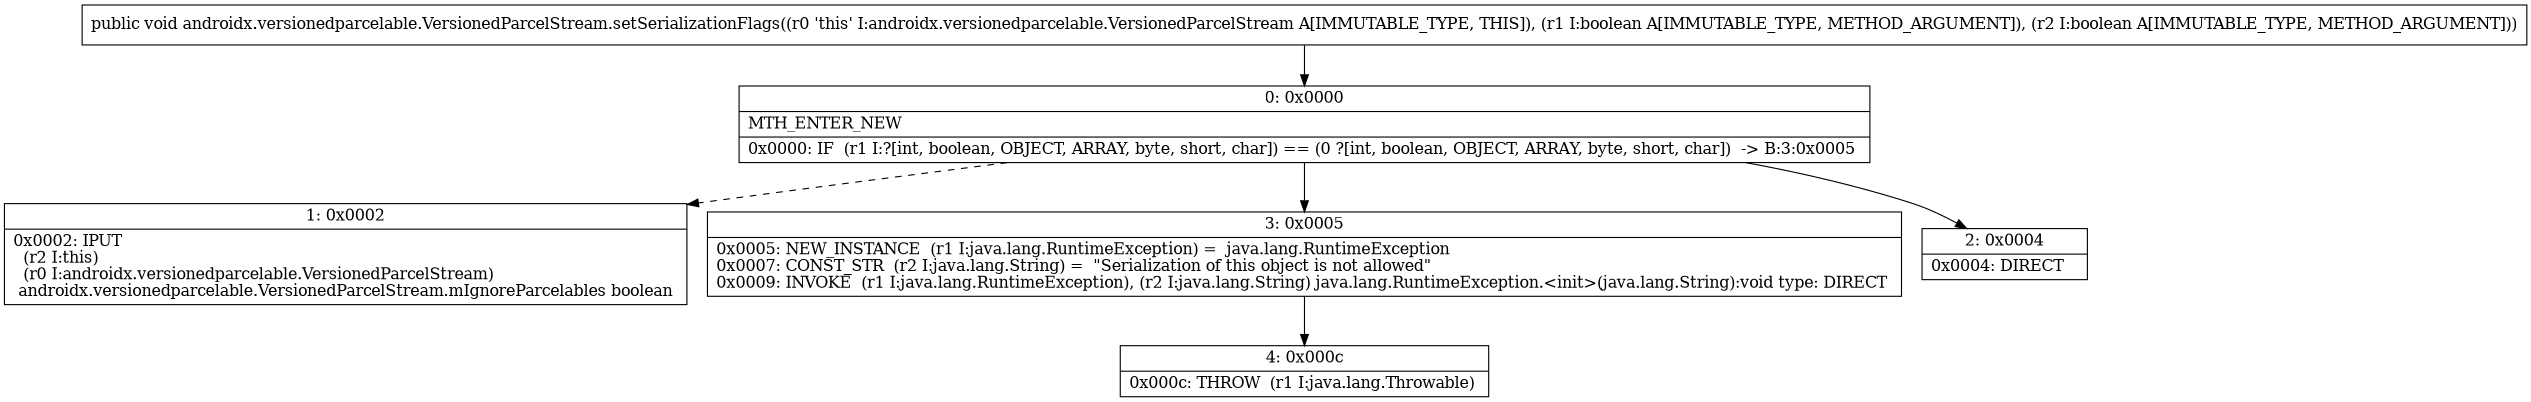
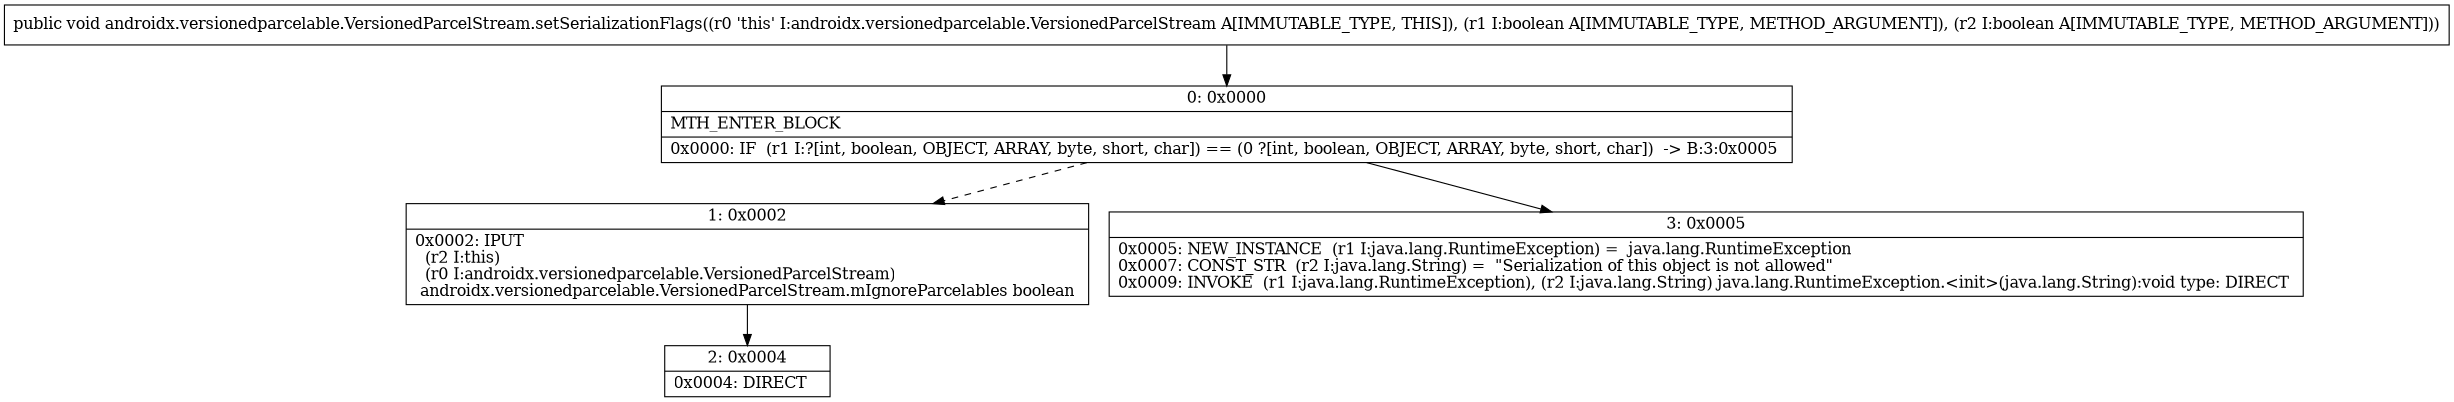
(825, 124) -> (756, 124)
(1853, 186) -> (747, 320)
(1304, 371) -> none
